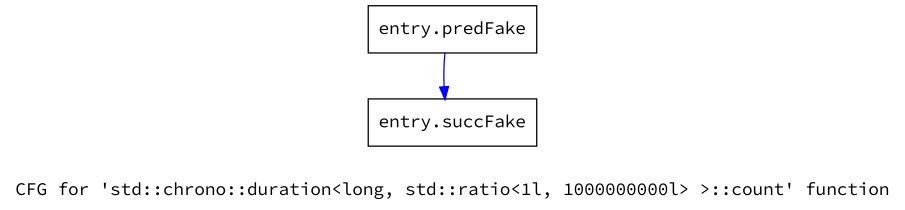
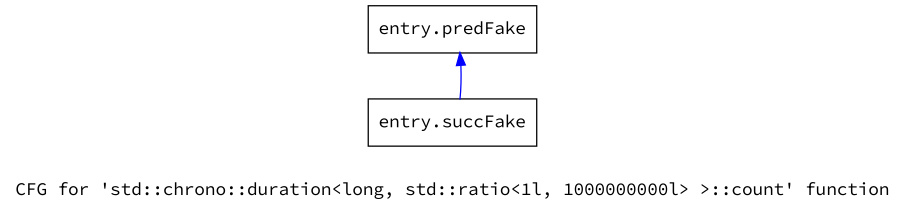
(444, 70) -> (461, 82)
